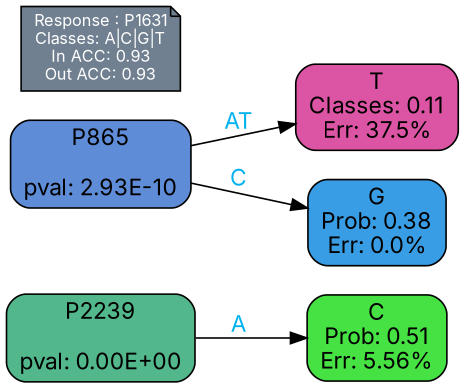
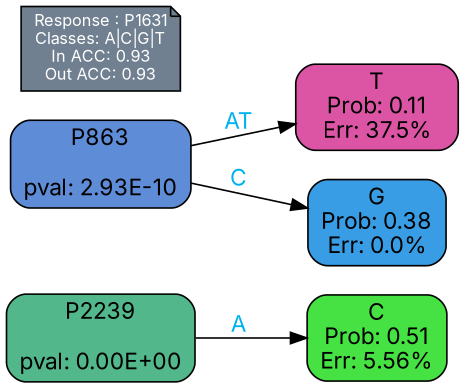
(377, 107) -> (377, 107)
(101, 164) -> (101, 164)
